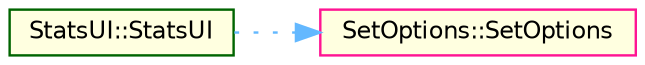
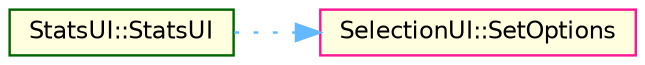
(478, 33) -> (478, 33)
